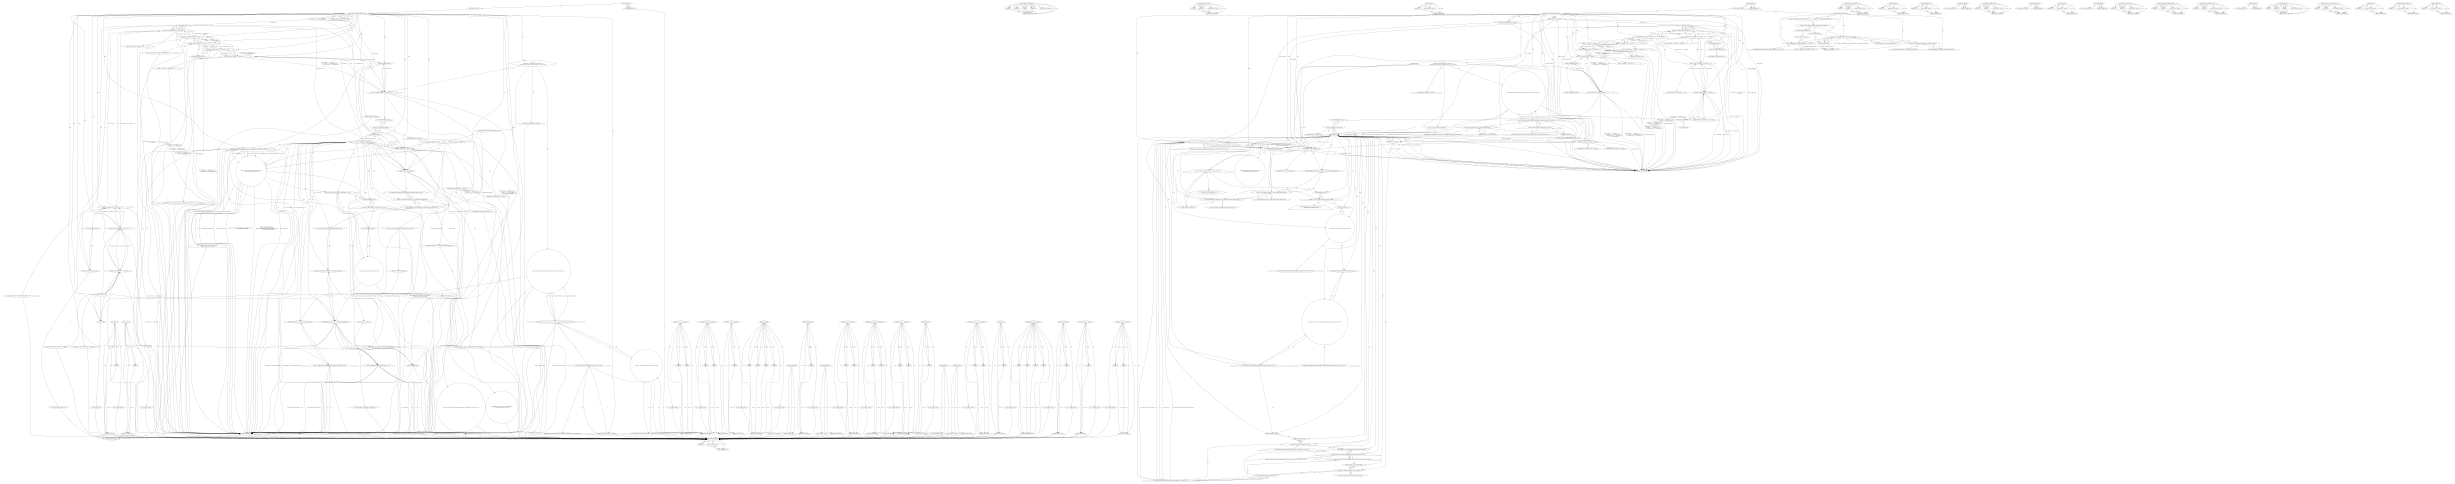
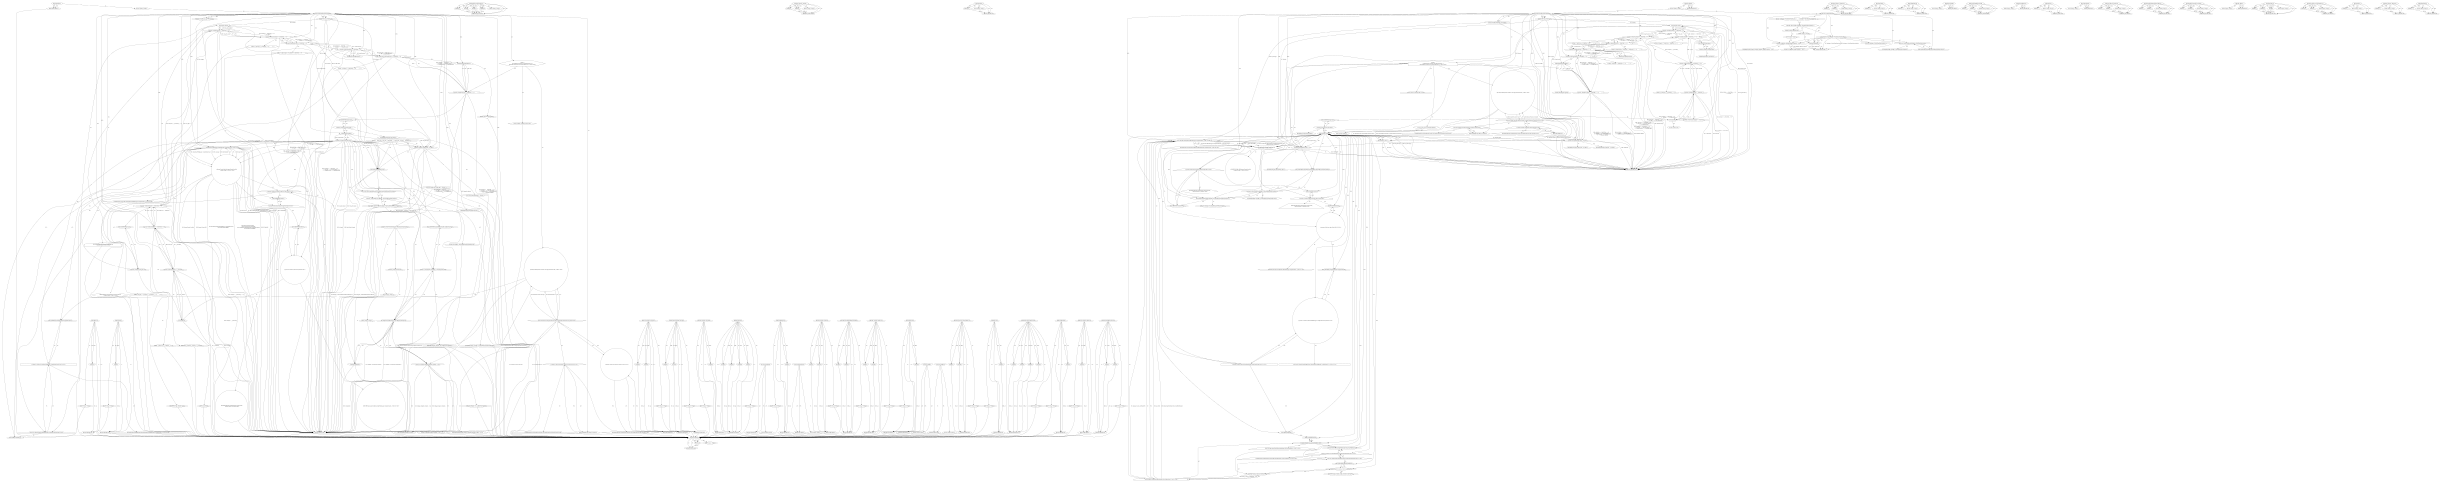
(488, 131) -> none
